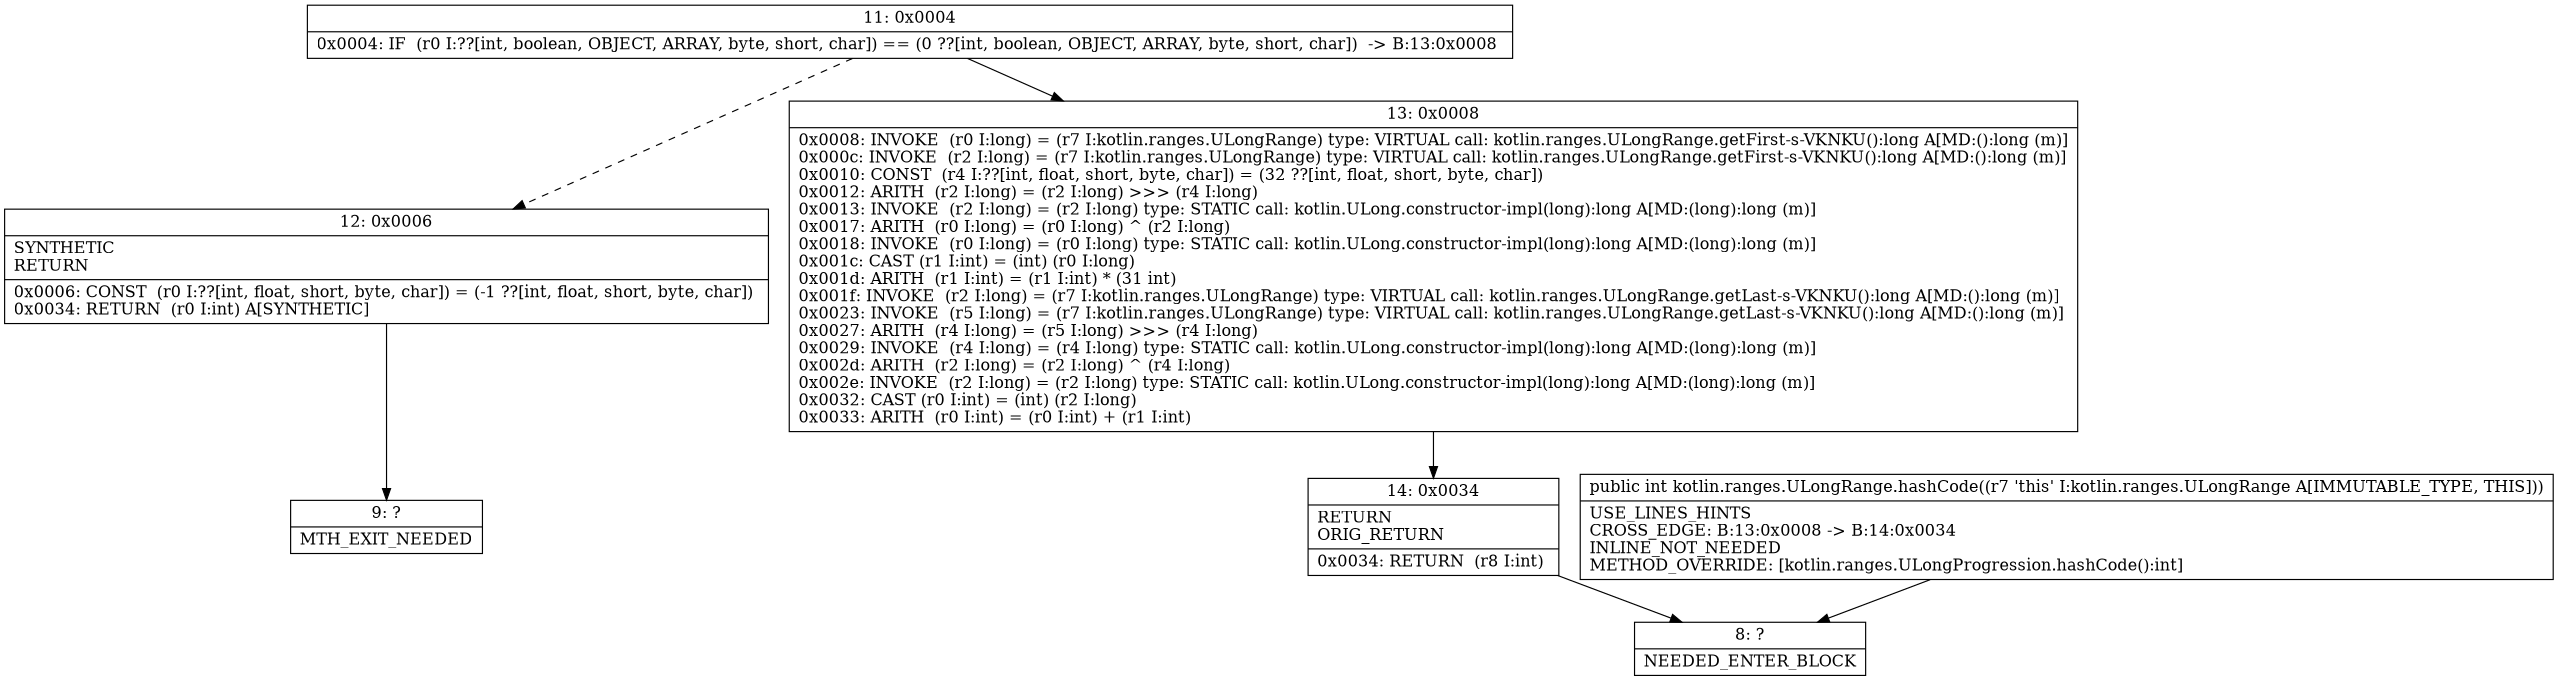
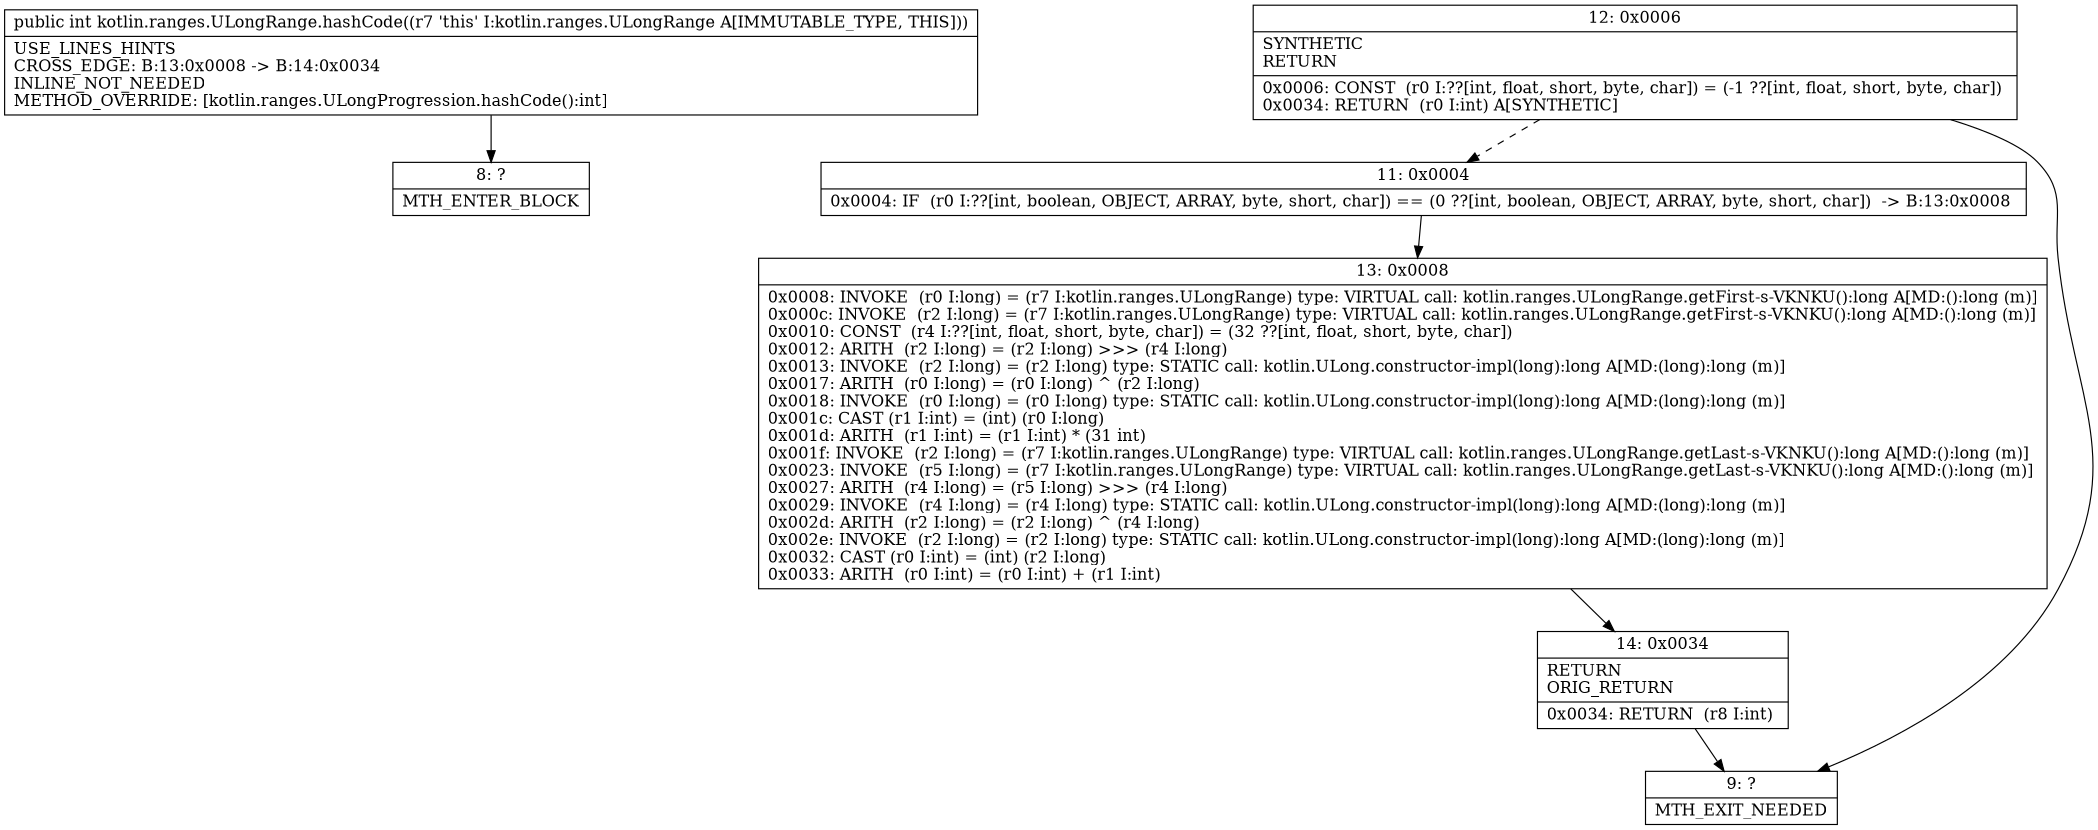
(688, 131) -> (1508, 138)
(1614, 597) -> (1706, 745)
(1750, 662) -> (491, 202)
